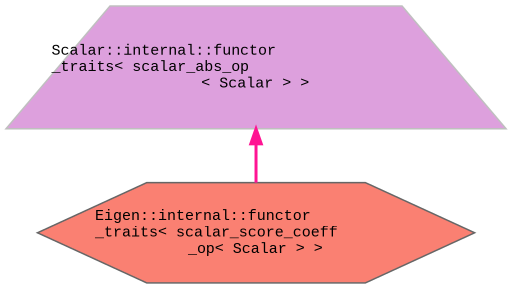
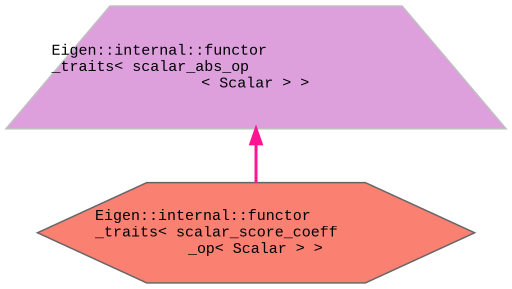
(256, 67) -> (256, 67)
